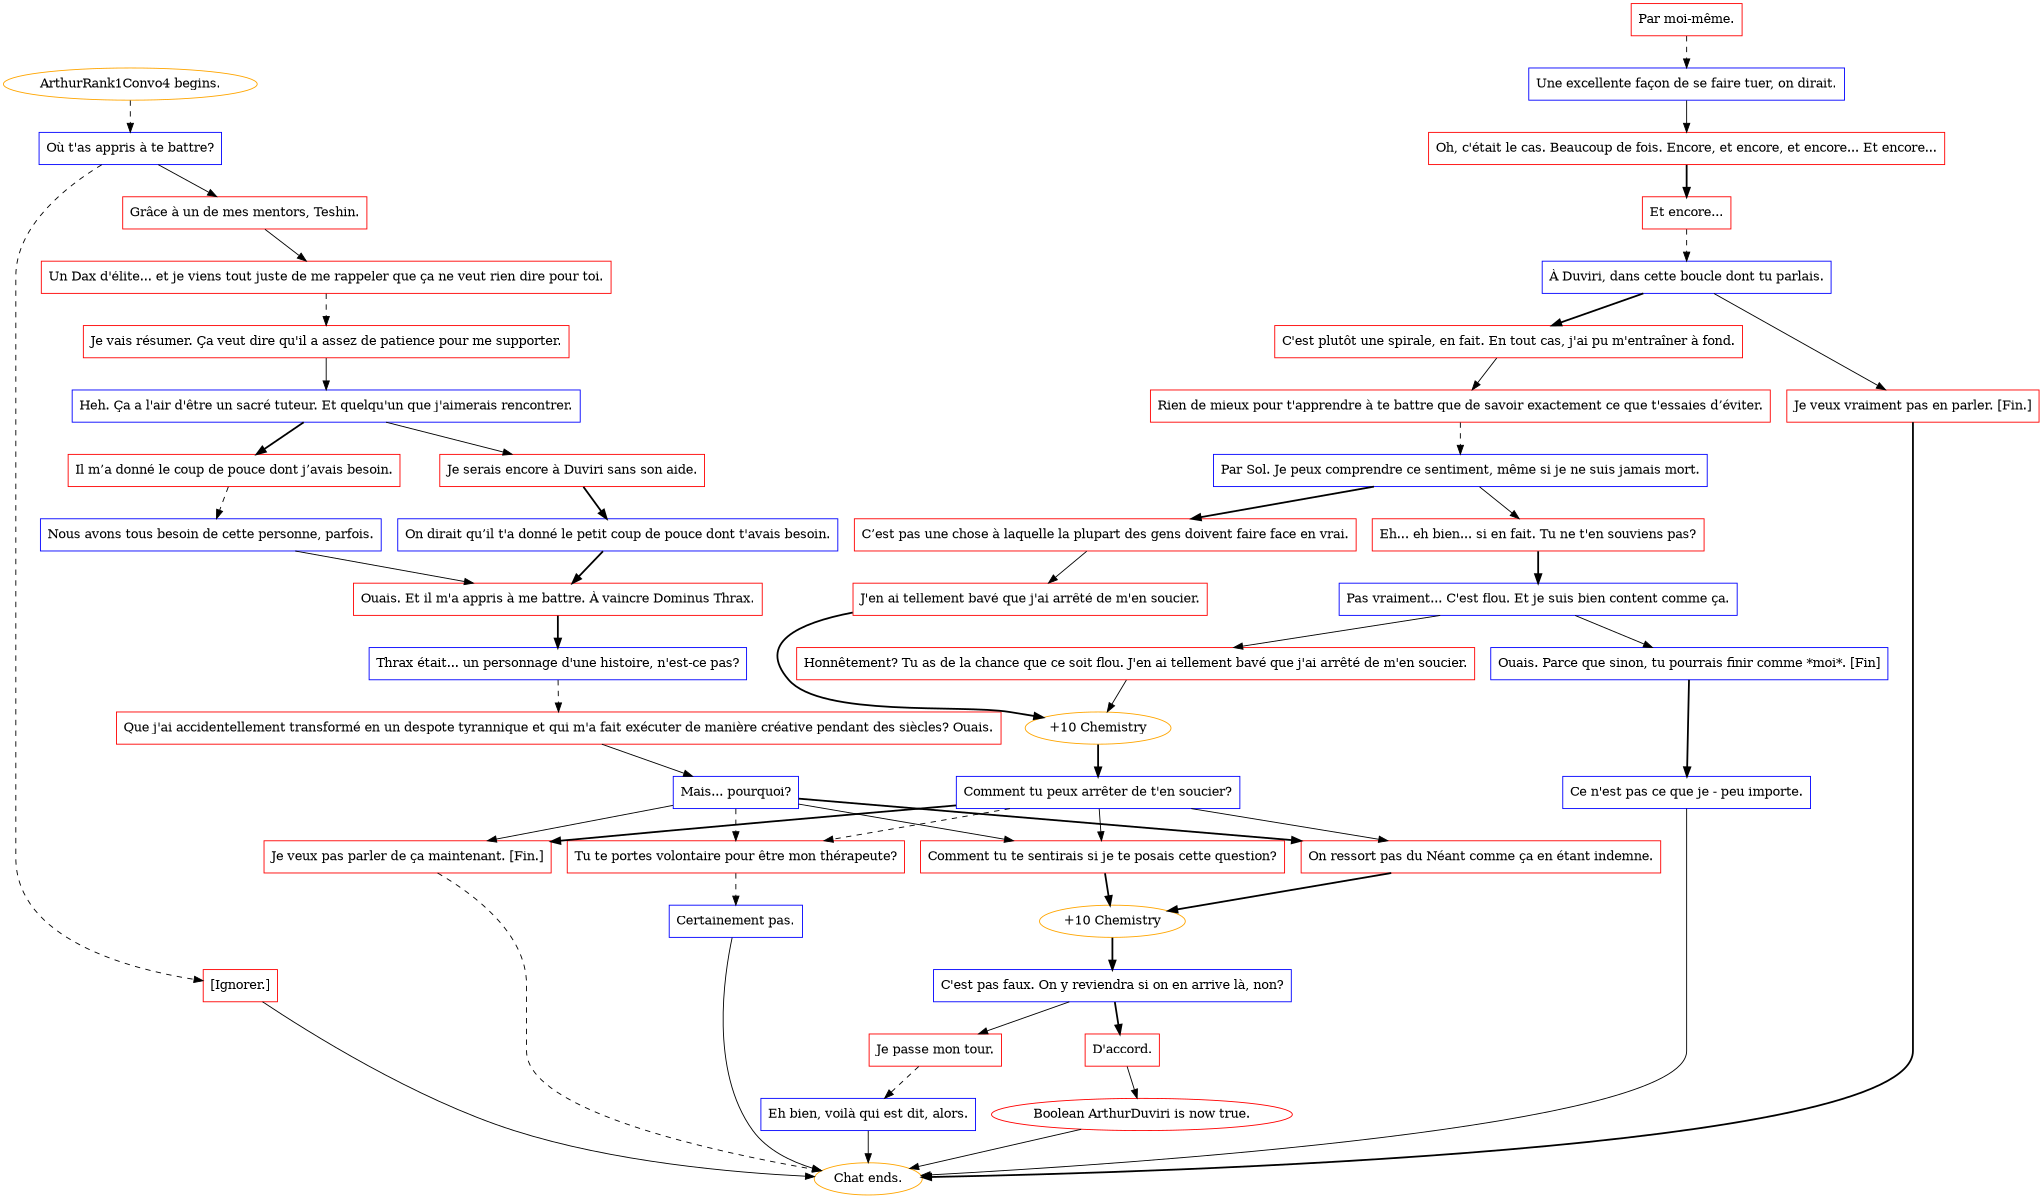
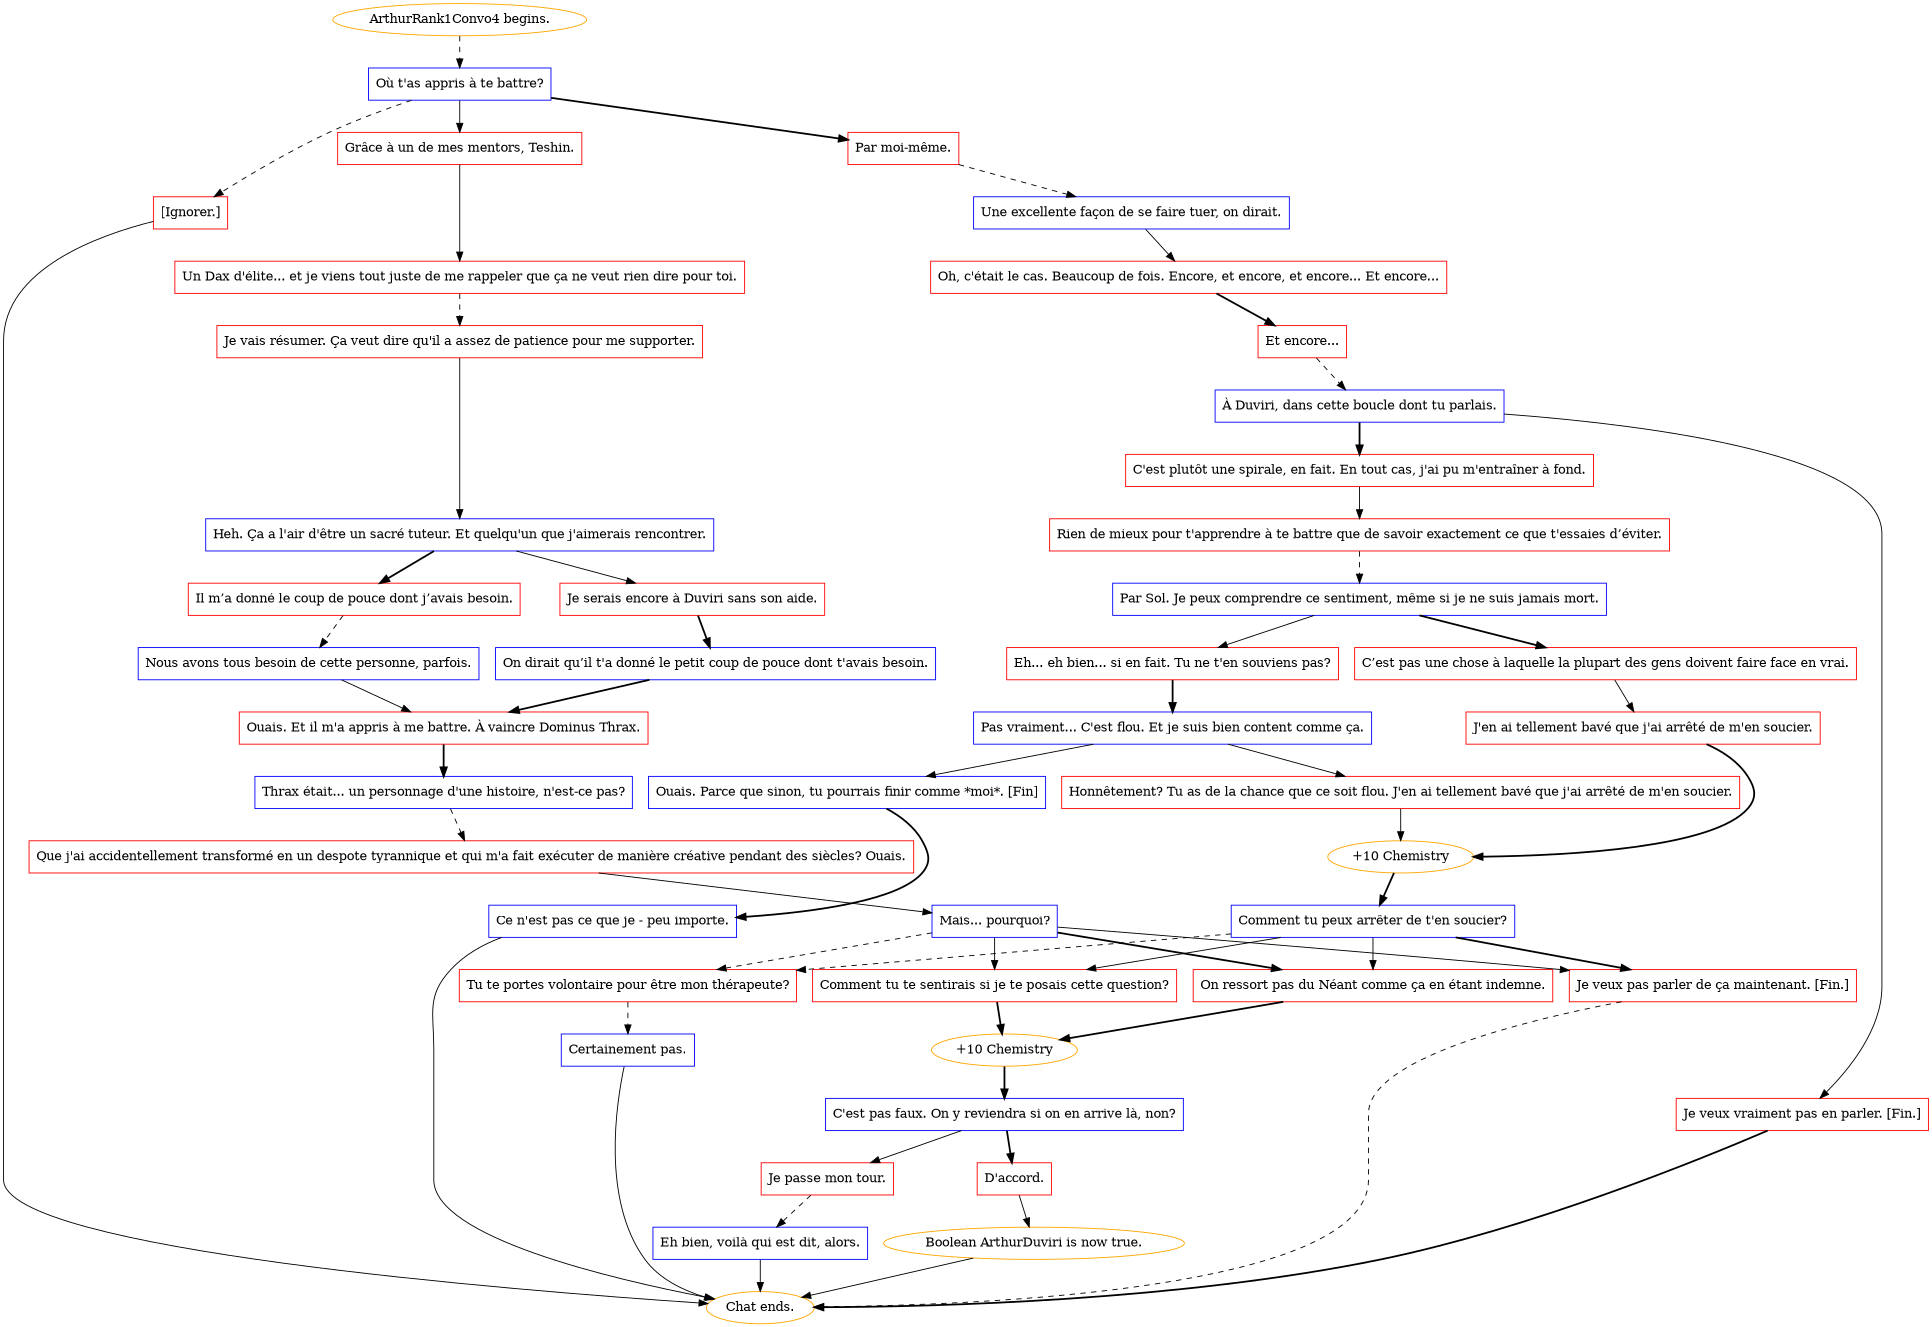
none -> (695, 118)
(1142, 1114) -> (1034, 1243)
